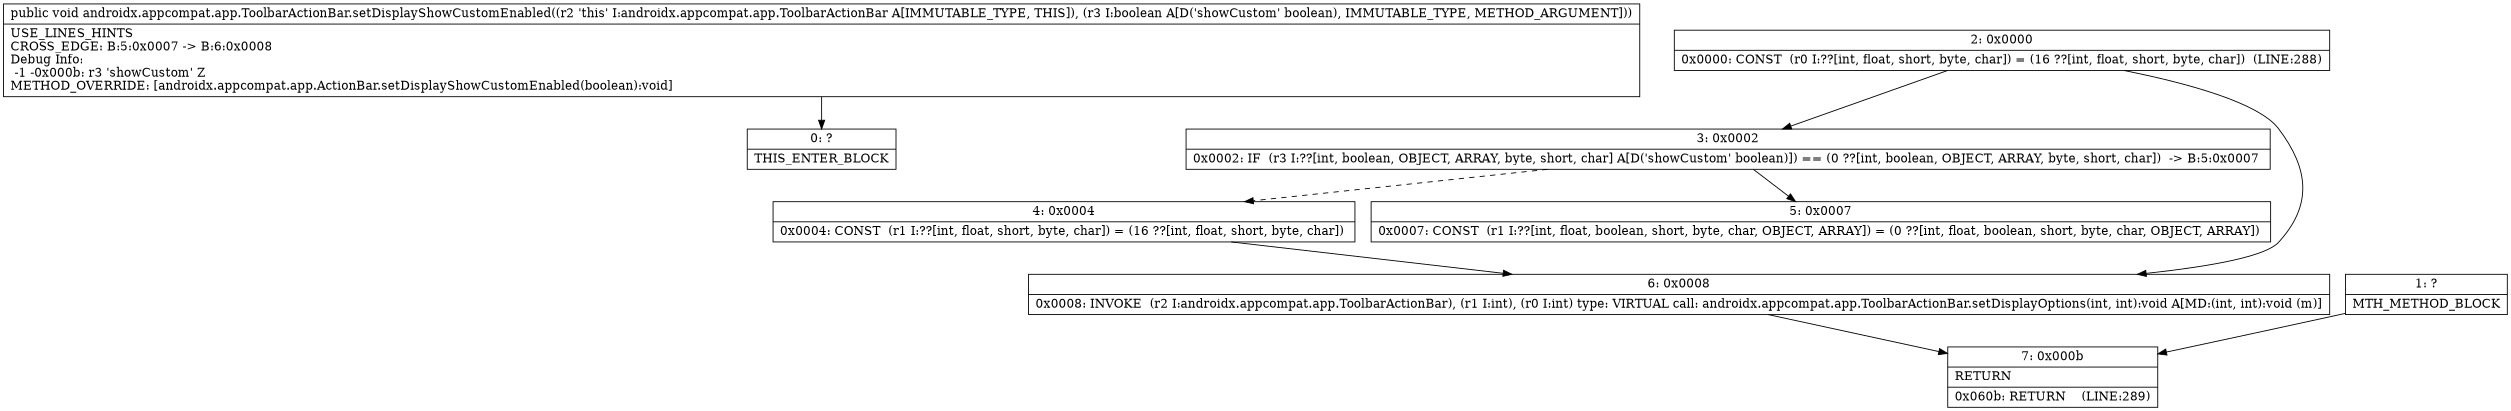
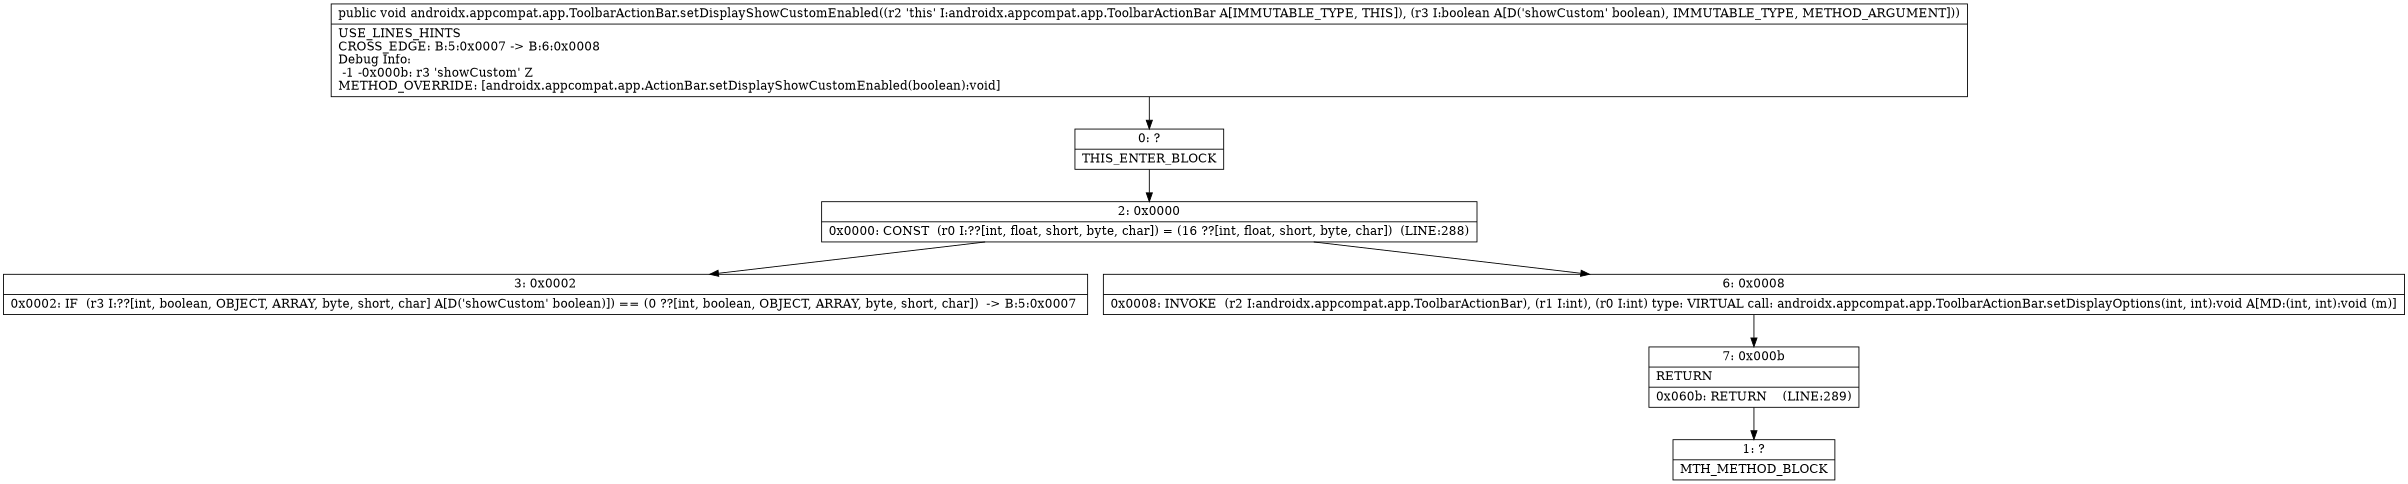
none -> (1149, 181)
(1064, 222) -> none
(1821, 222) -> none
(2256, 333) -> (1754, 419)
